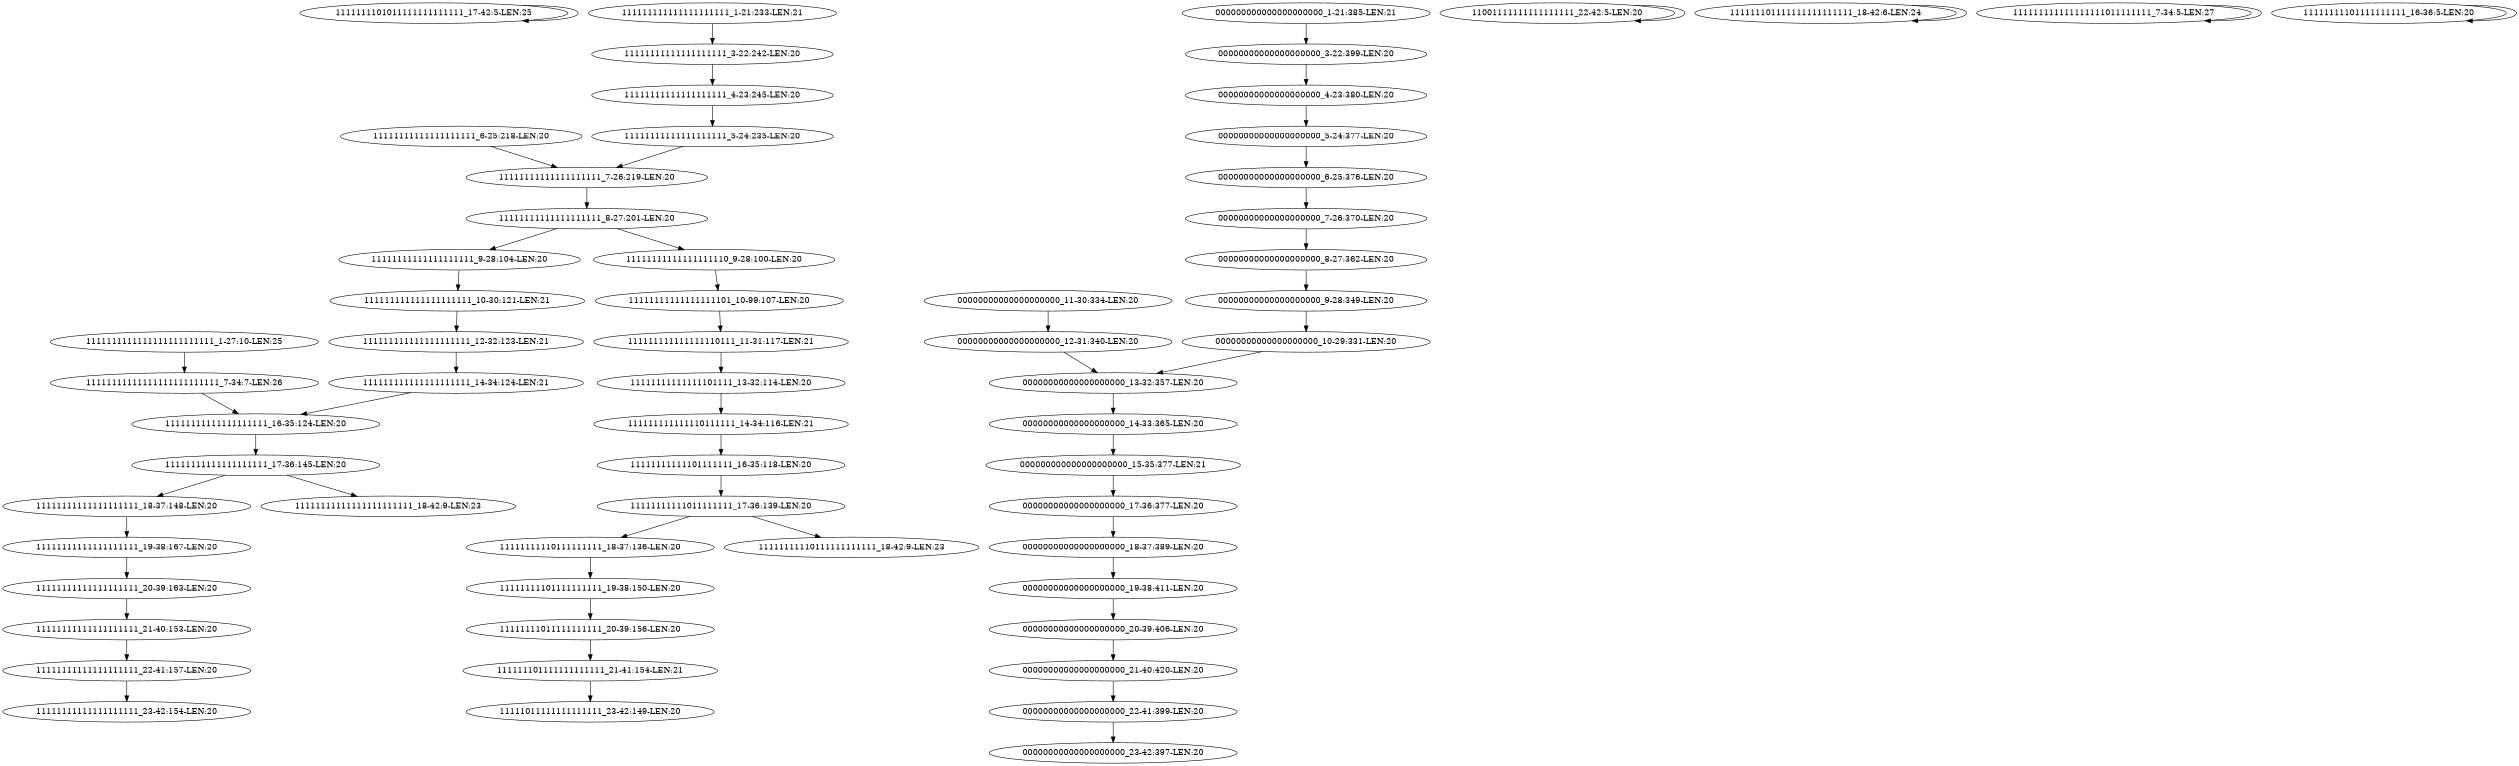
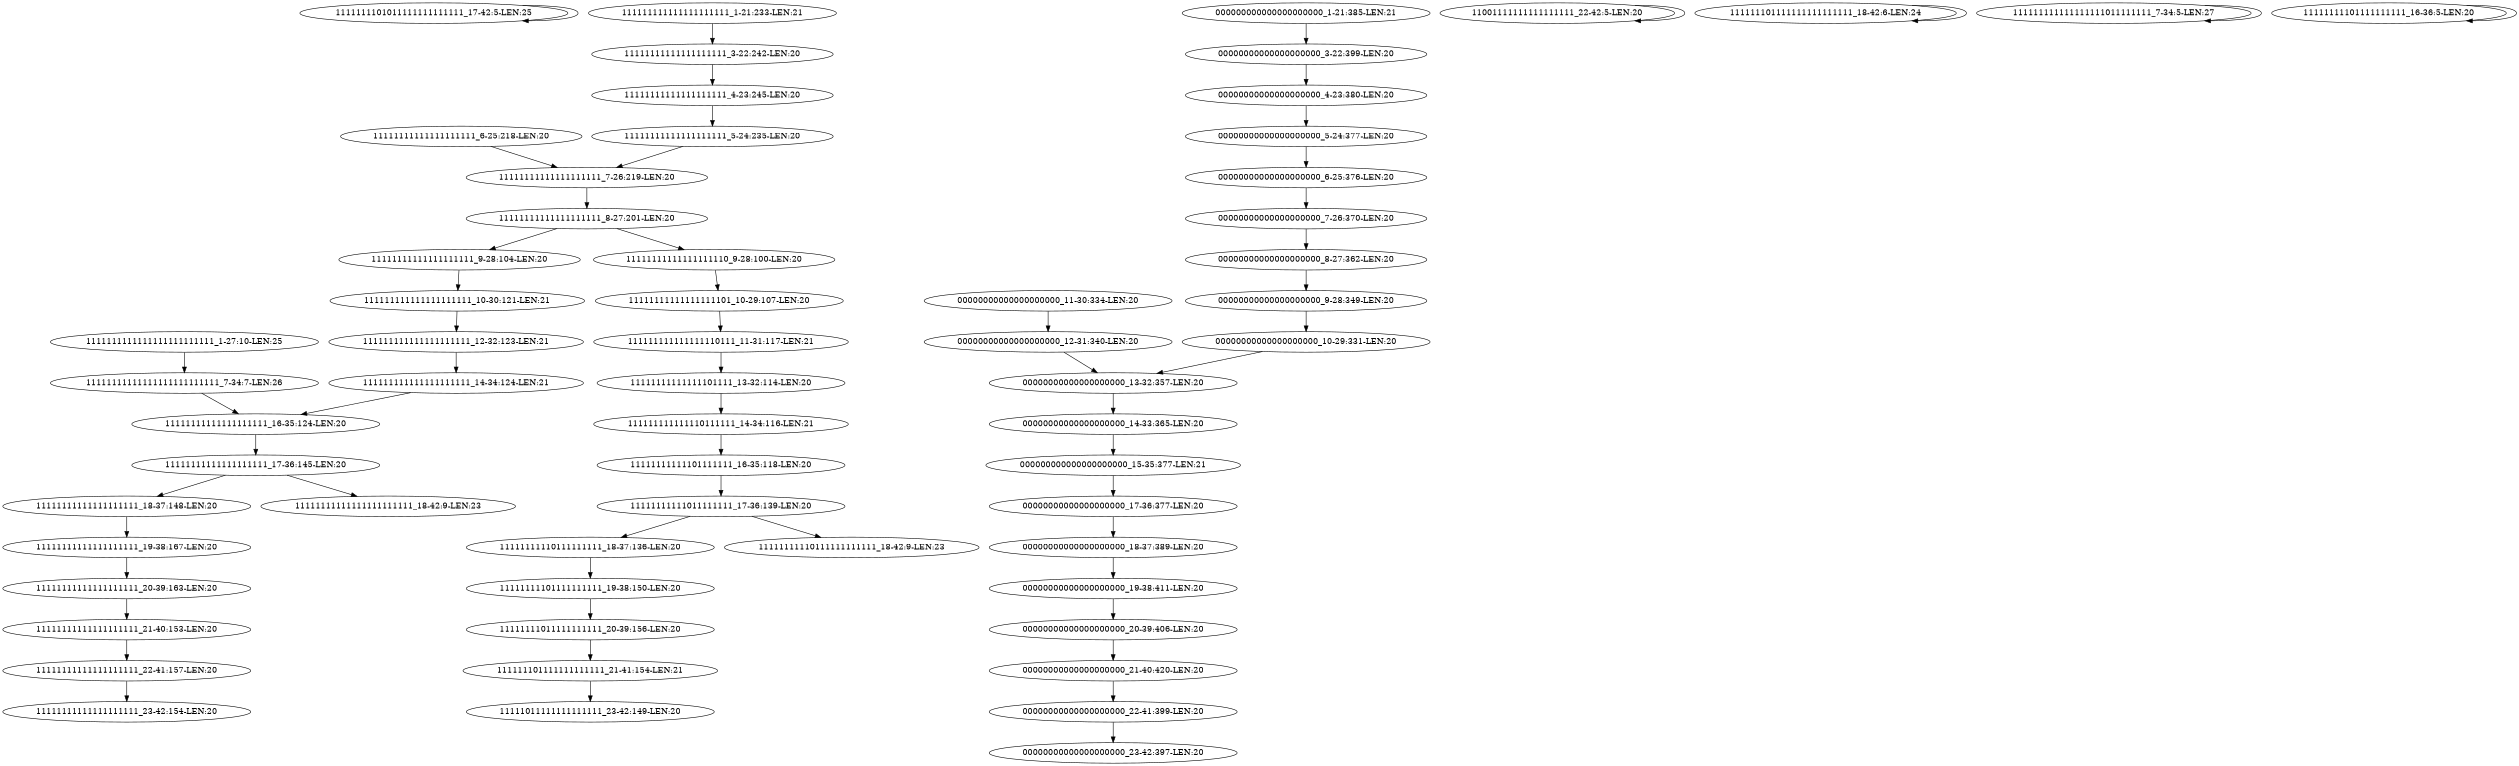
(719, 301) -> (719, 301)
